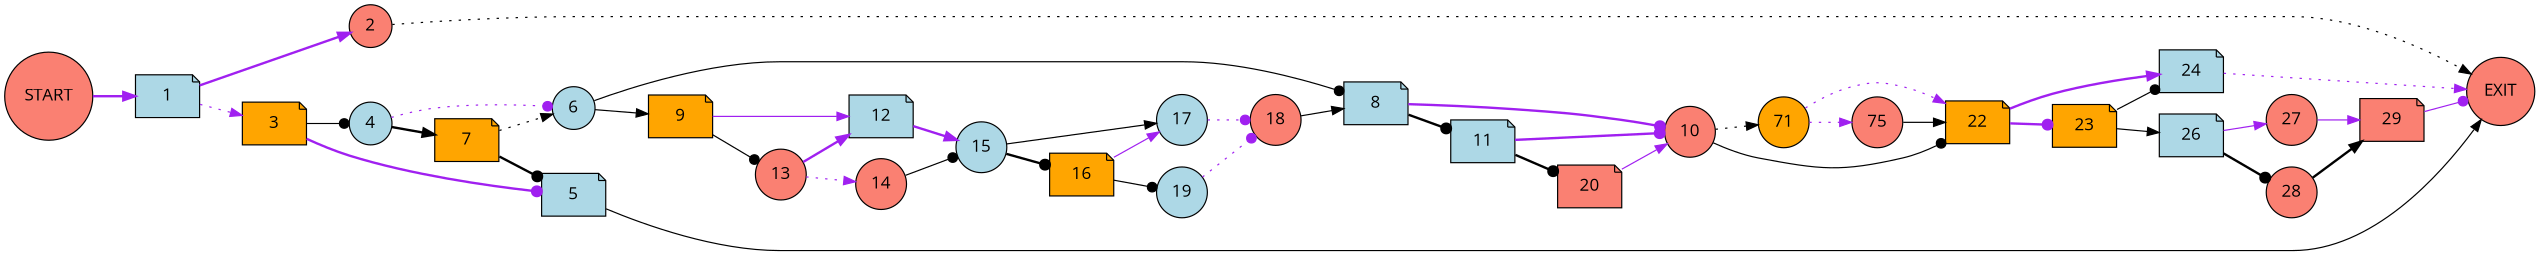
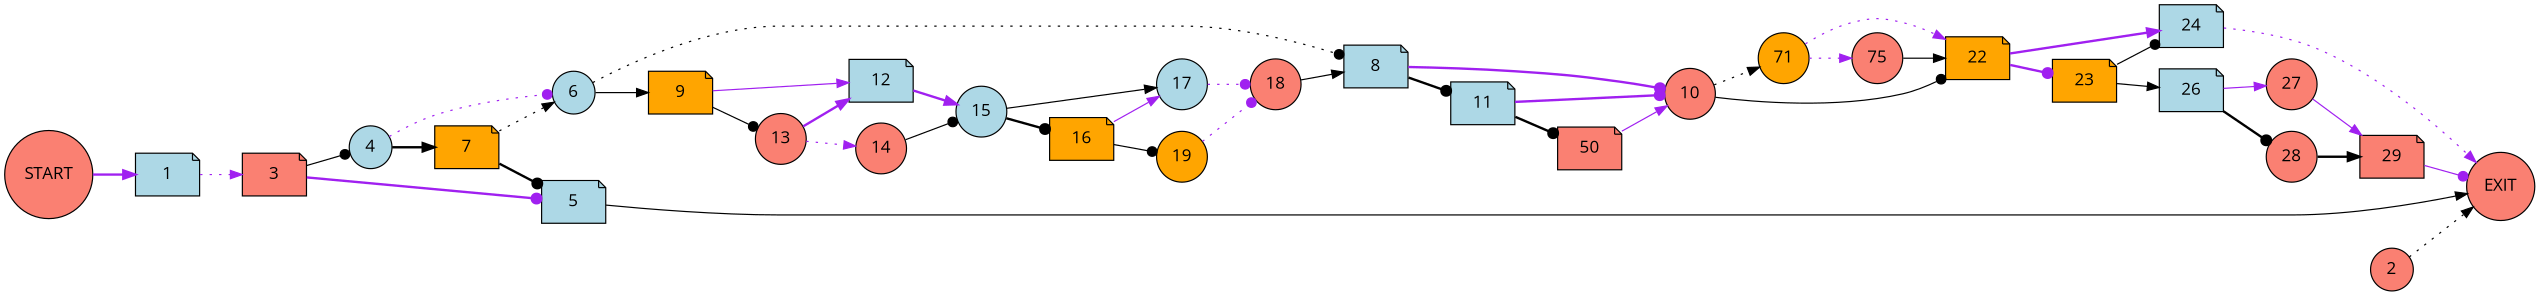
(269, 61) -> none
(963, 62) -> (960, 26)
(274, 124) -> (274, 175)
(1590, 186) -> (1590, 148)
(1182, 192) -> (1182, 157)
